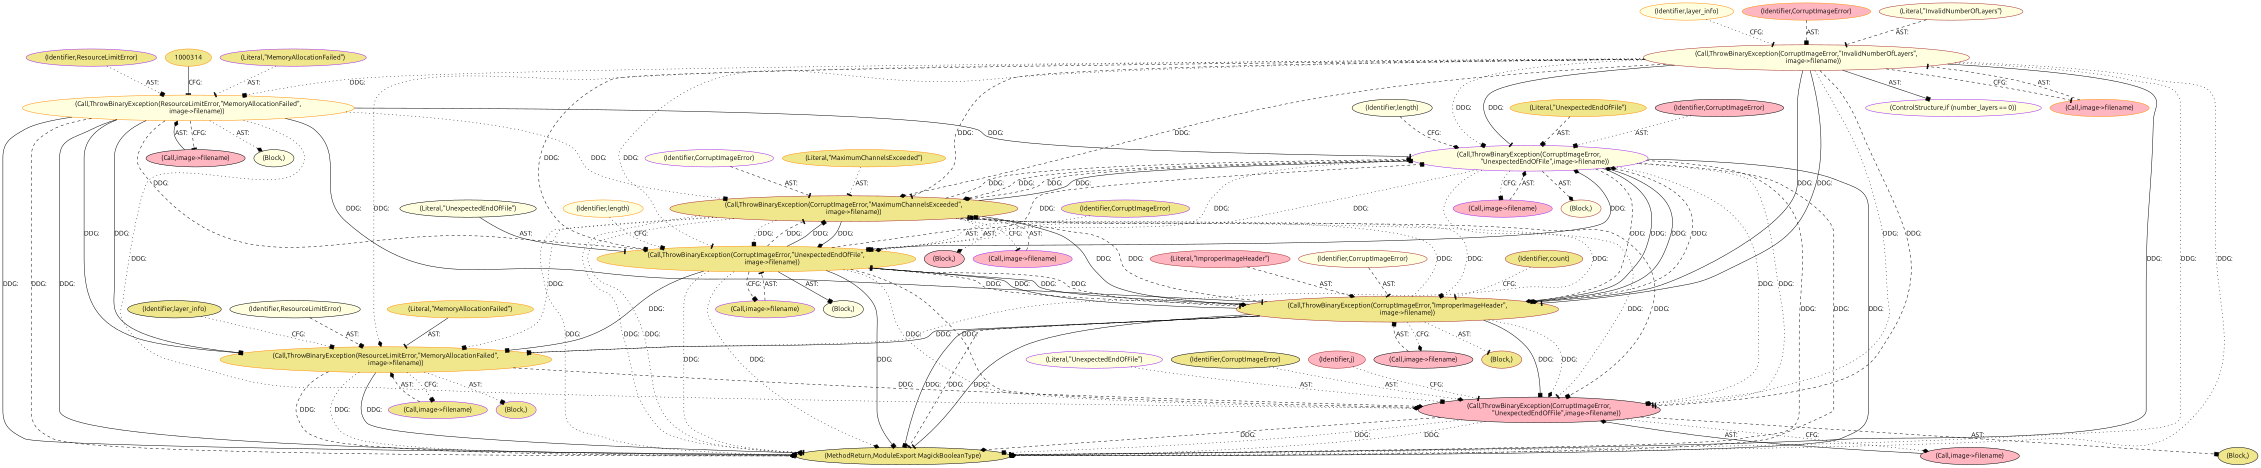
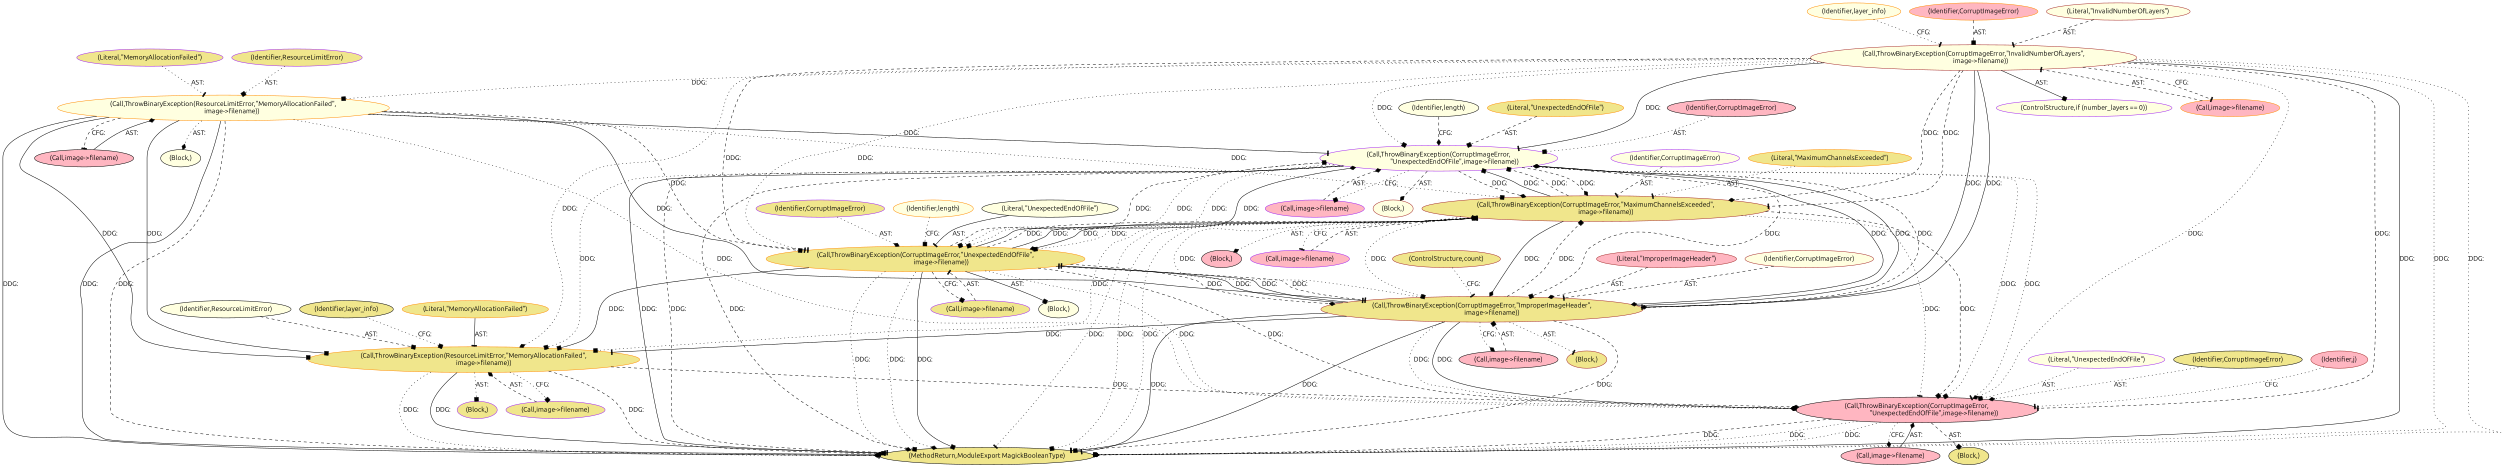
(188, 58) -> none
(1544, 259) -> (1446, 259)
